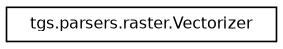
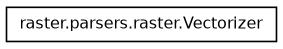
(141, 24) -> (141, 24)
